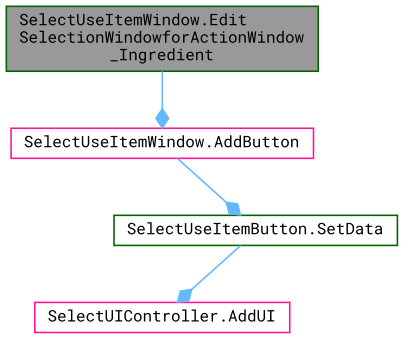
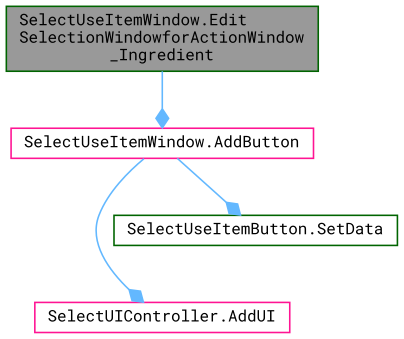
(216, 267) -> (98, 221)
